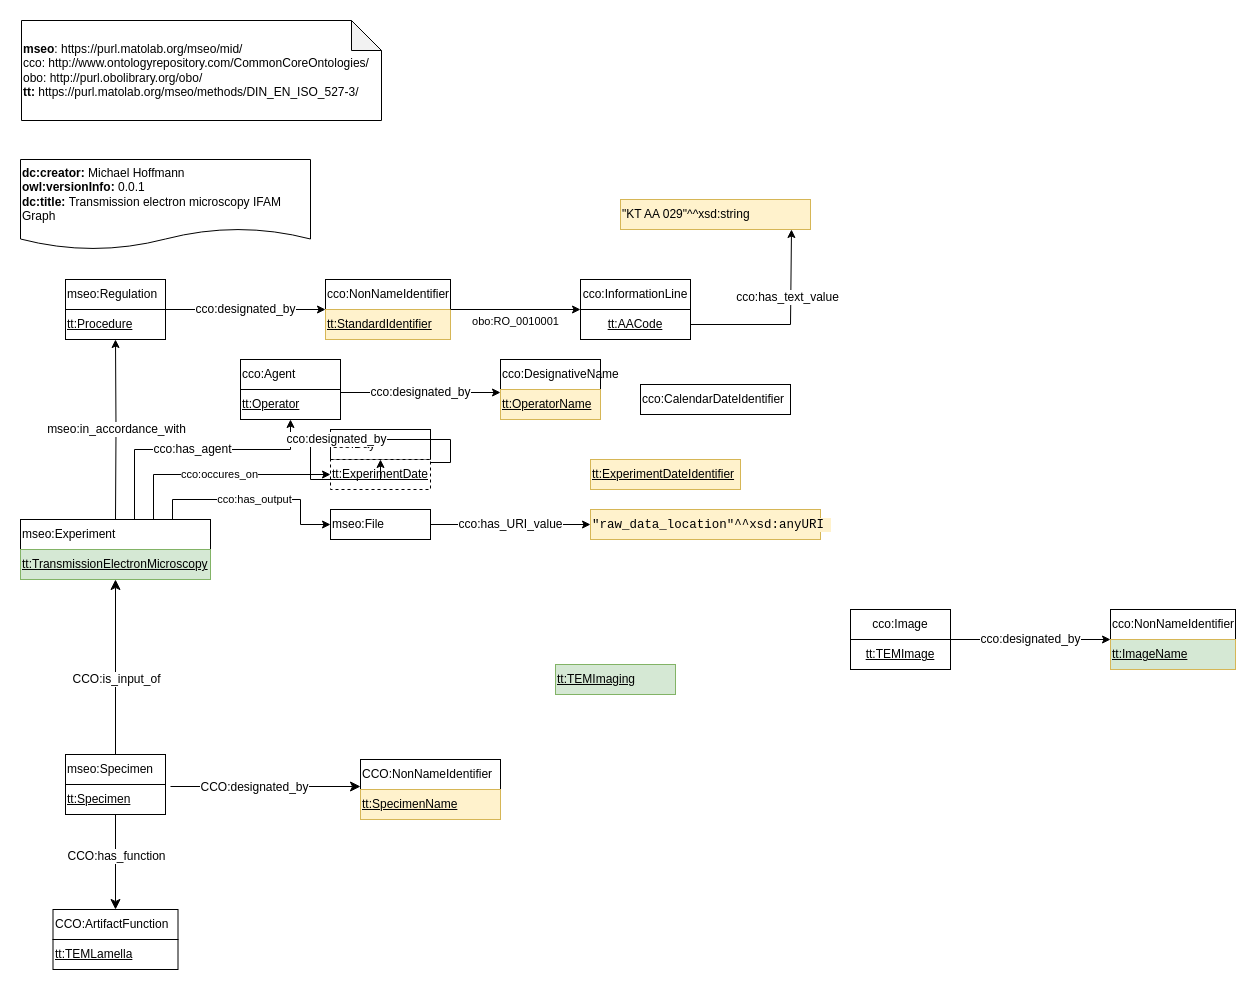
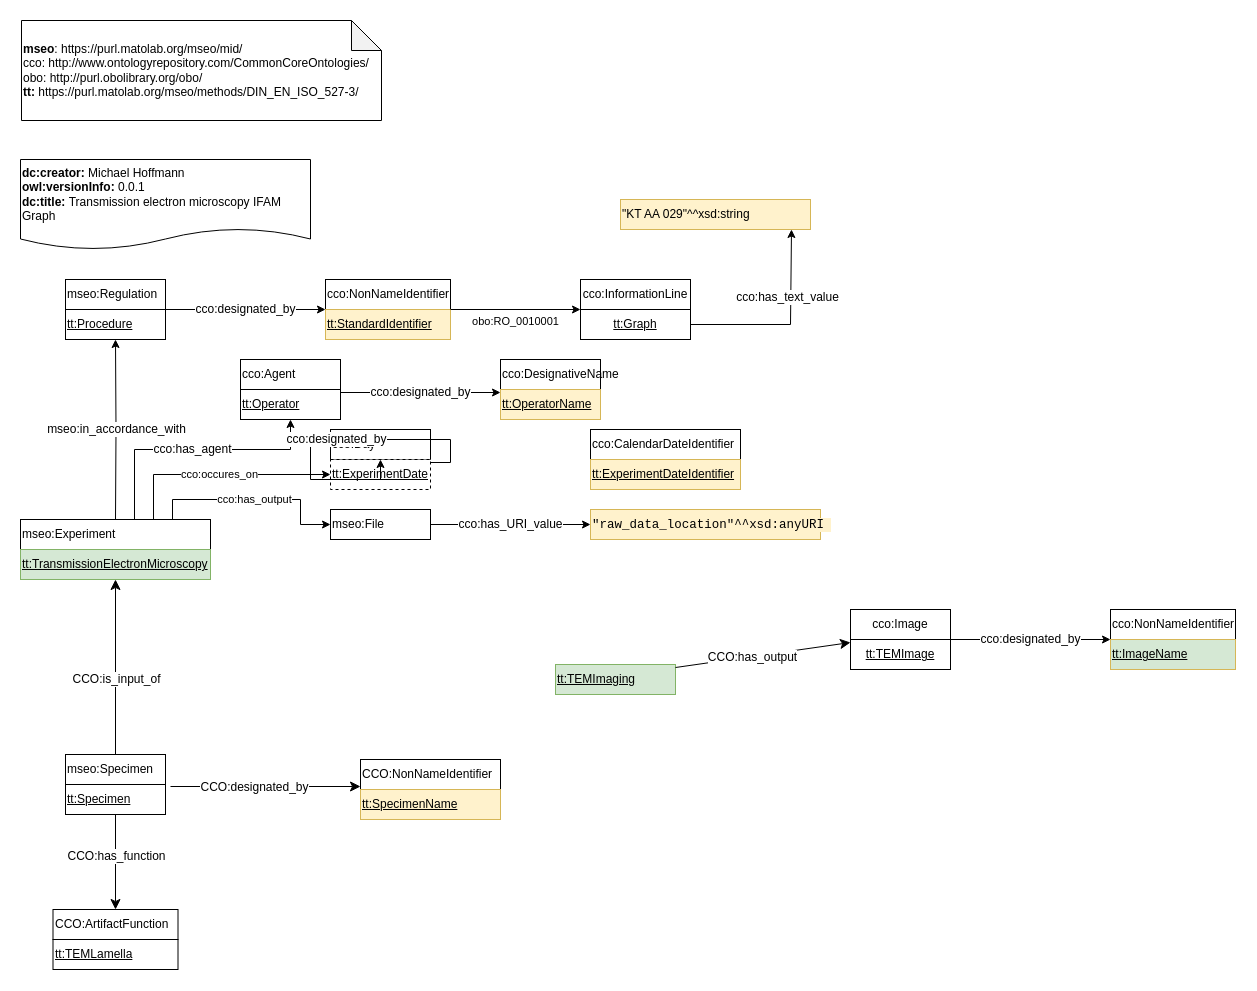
(636, 325) -> (636, 325)
(716, 400) -> (666, 445)
none -> (758, 656)
